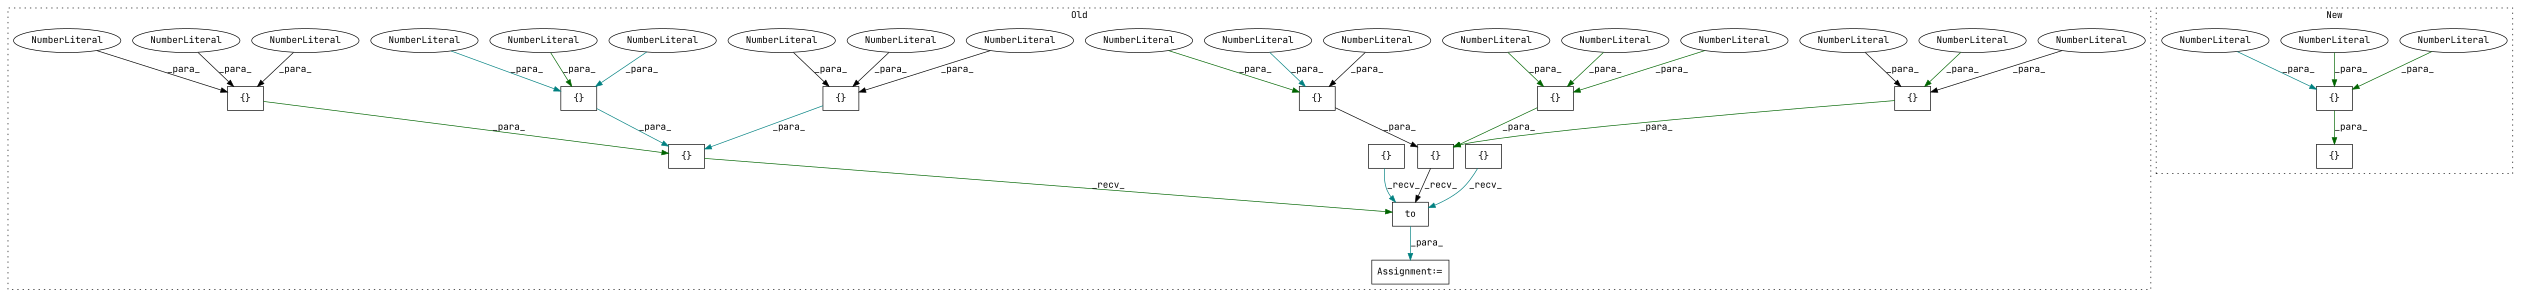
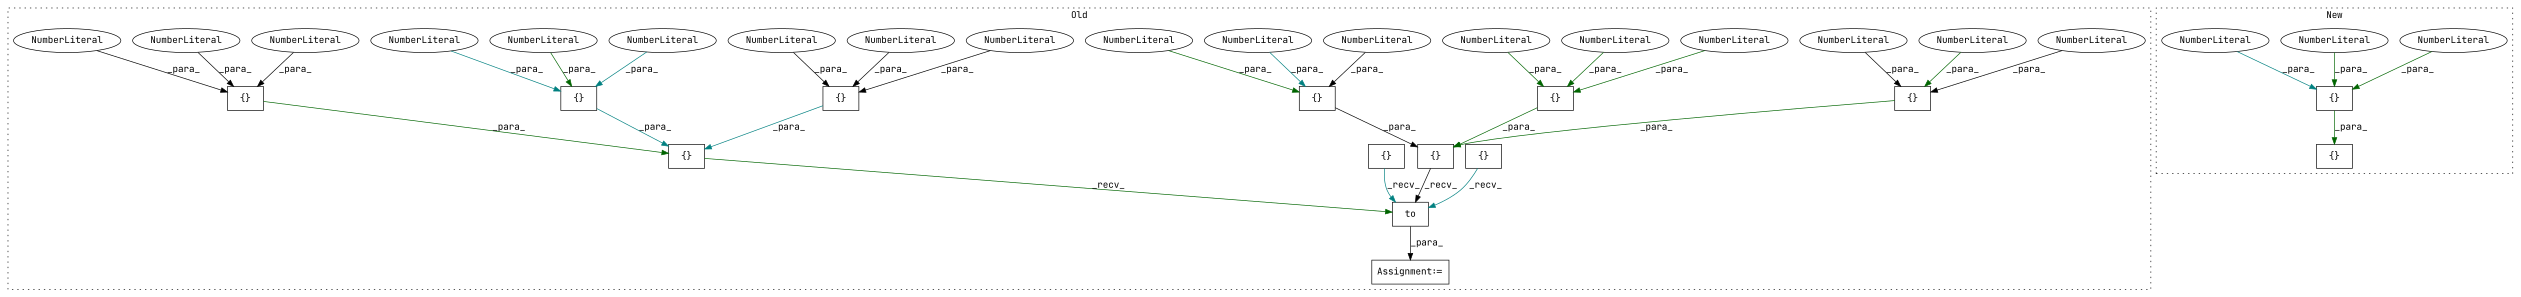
(1410, 240) -> (1410, 240)
